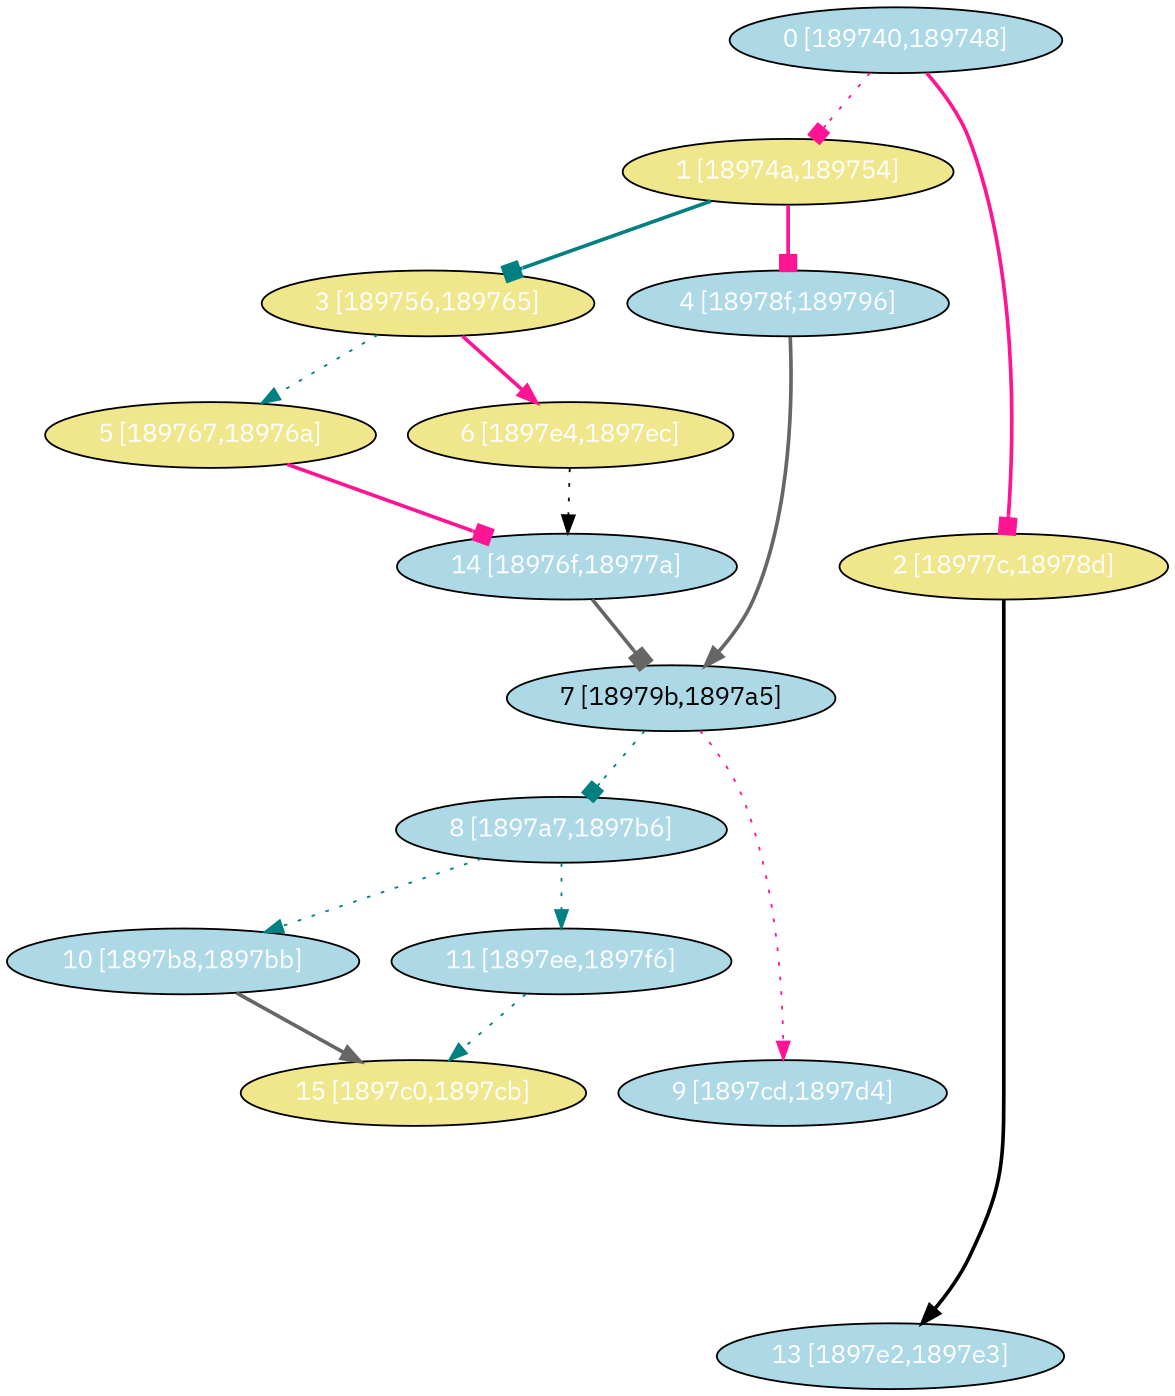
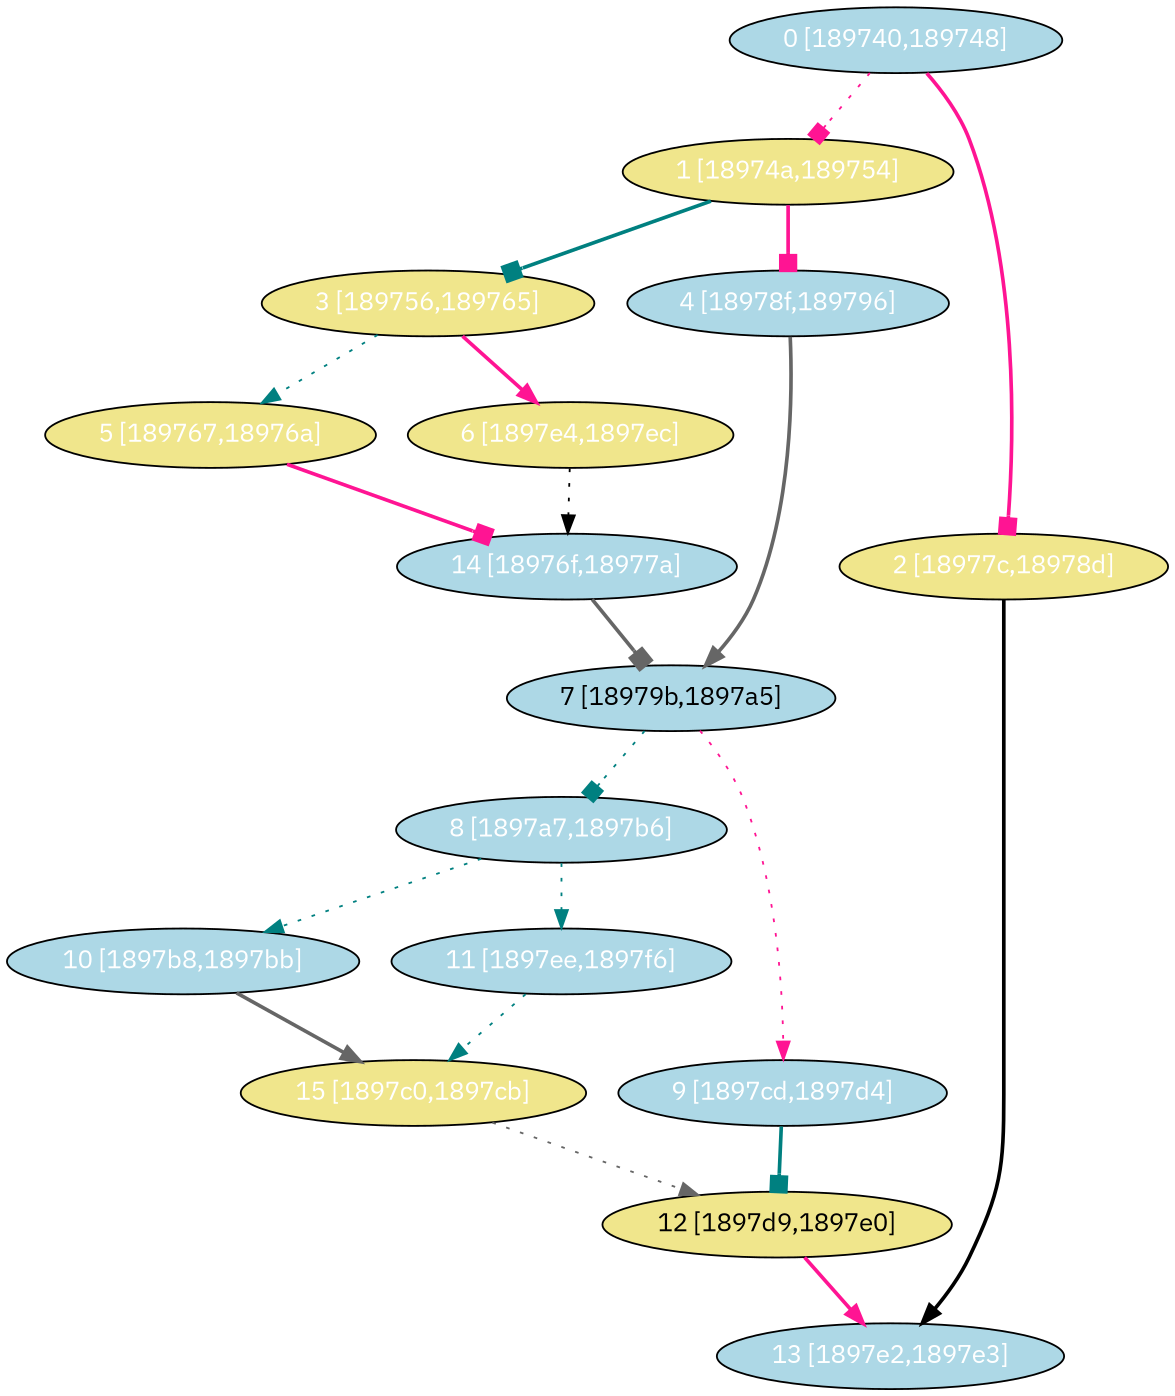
none -> (777, 1225)
